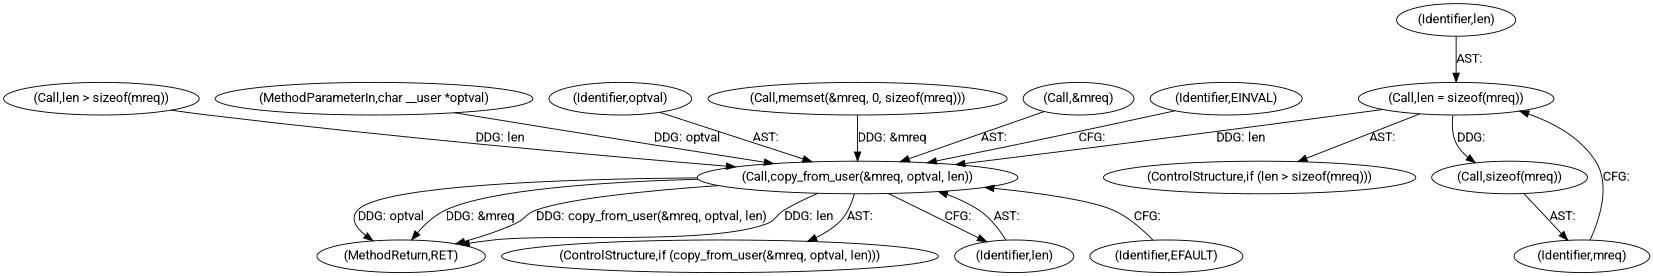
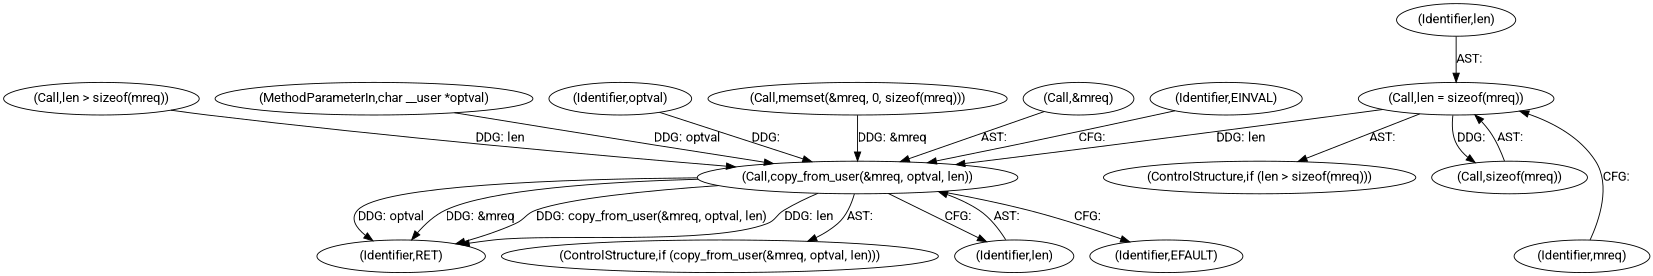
(768, 138) -> (768, 138)
(1079, 200) -> (1032, 211)
(1543, 214) -> (1495, 140)
(401, 256) -> (401, 256)
